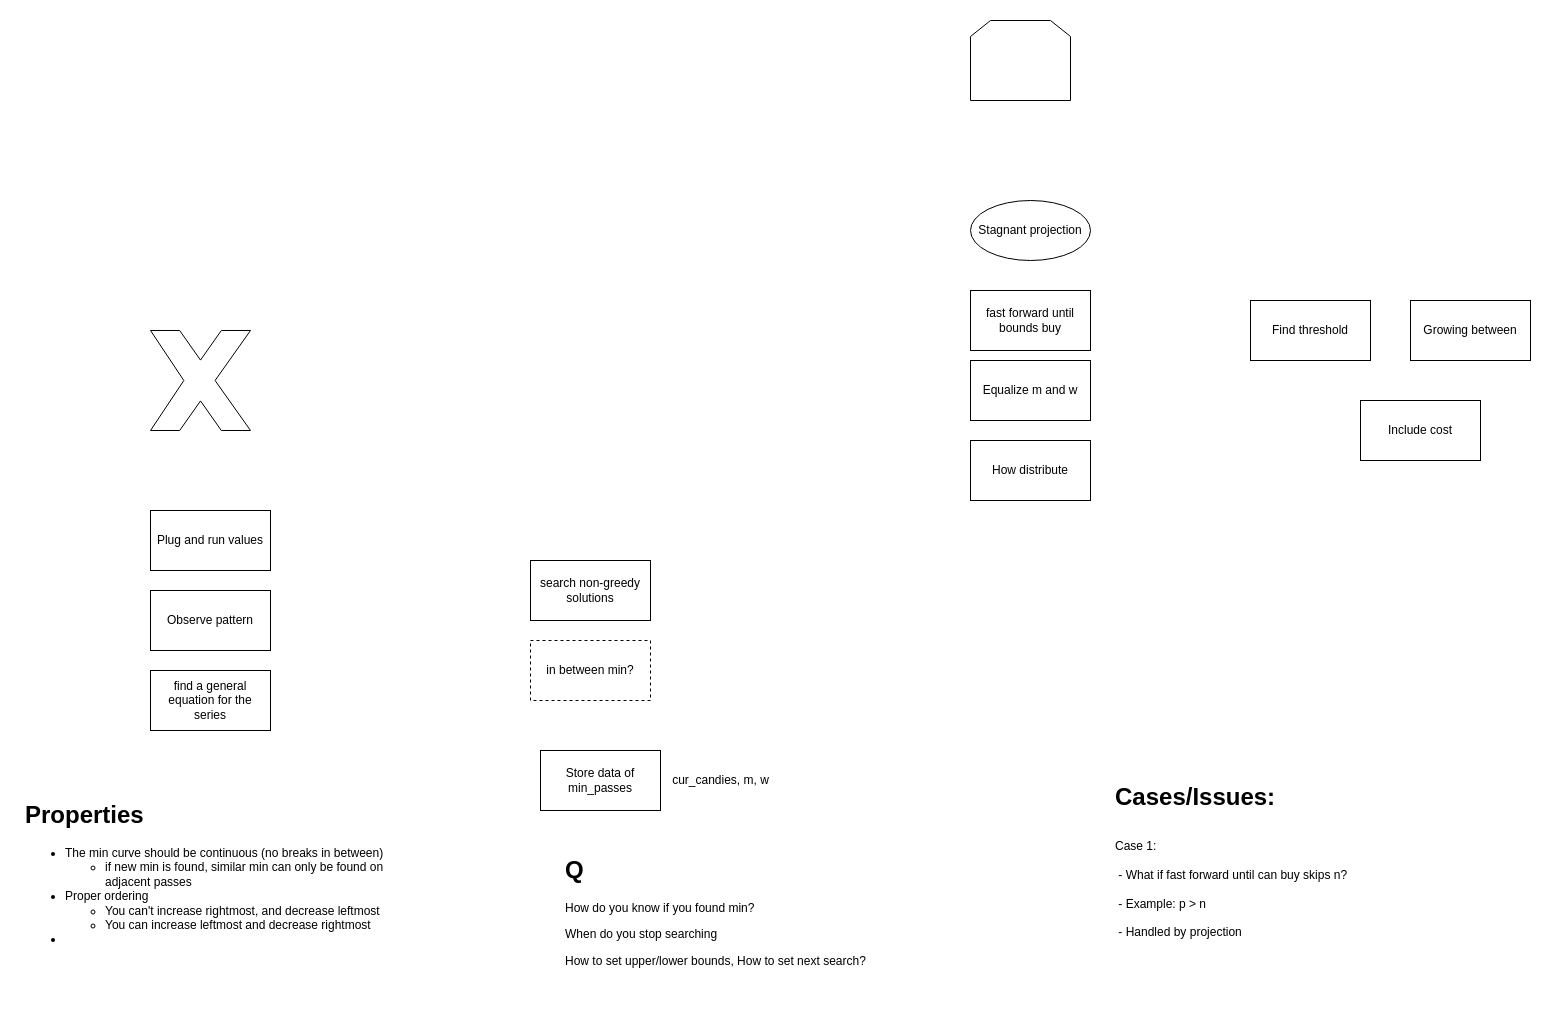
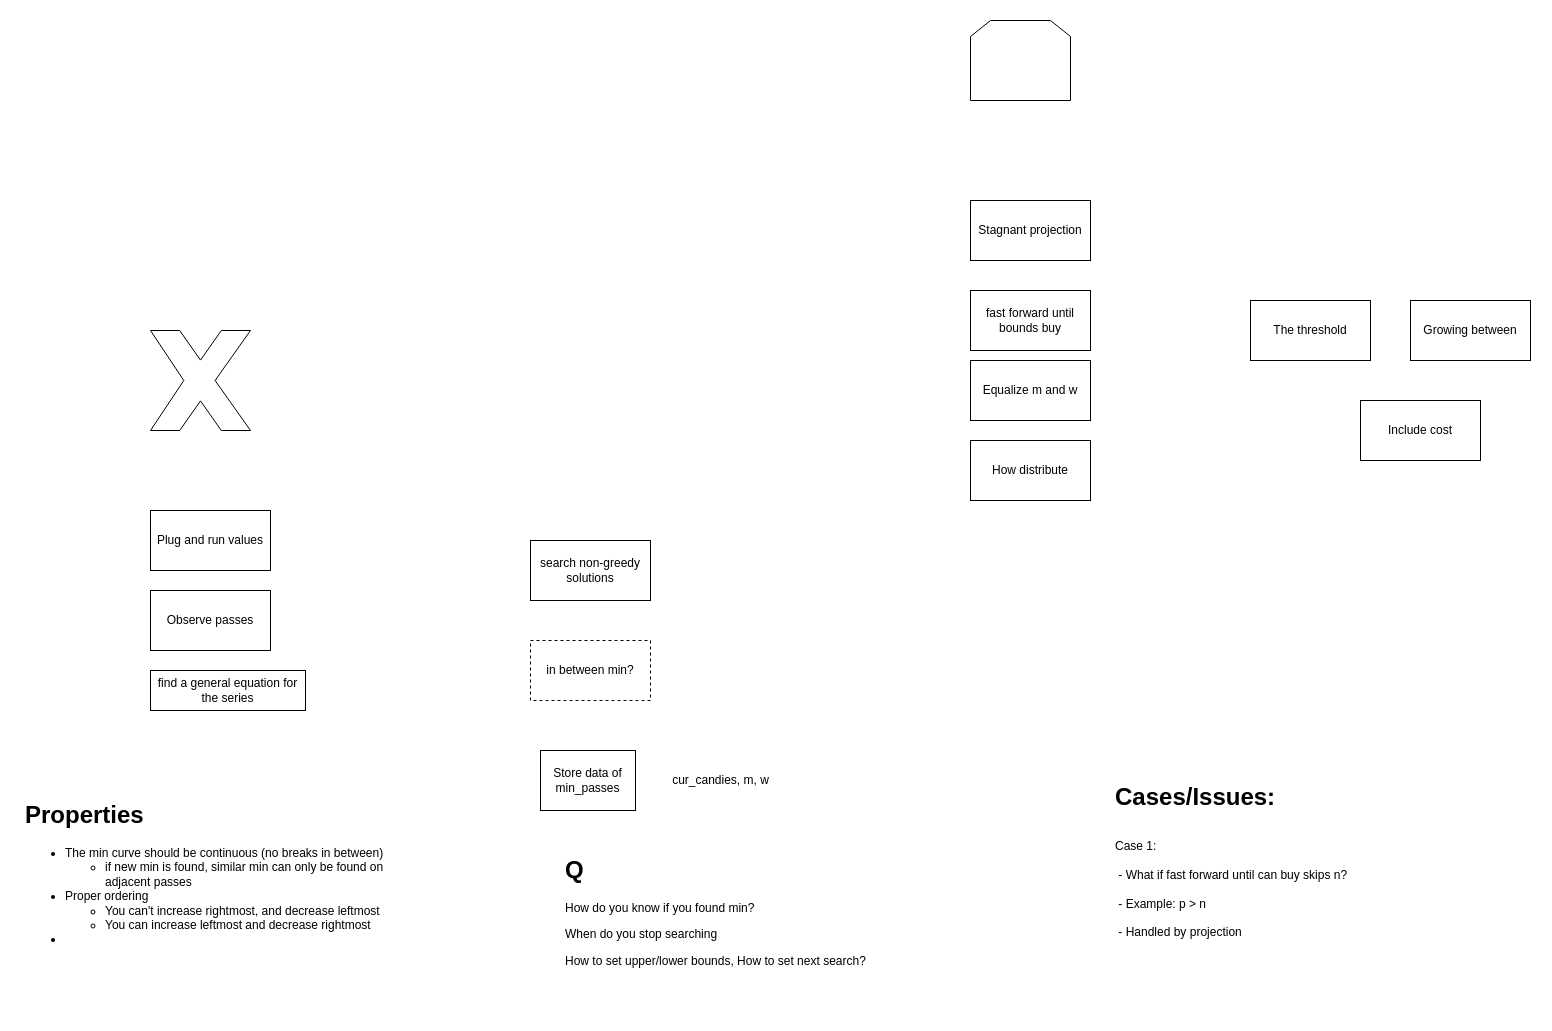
(1031, 231) -> (1031, 231)
(1311, 331) -> (1311, 331)
(591, 591) -> (591, 571)
(211, 621) -> (211, 621)
(211, 701) -> (228, 691)
(601, 781) -> (588, 781)
